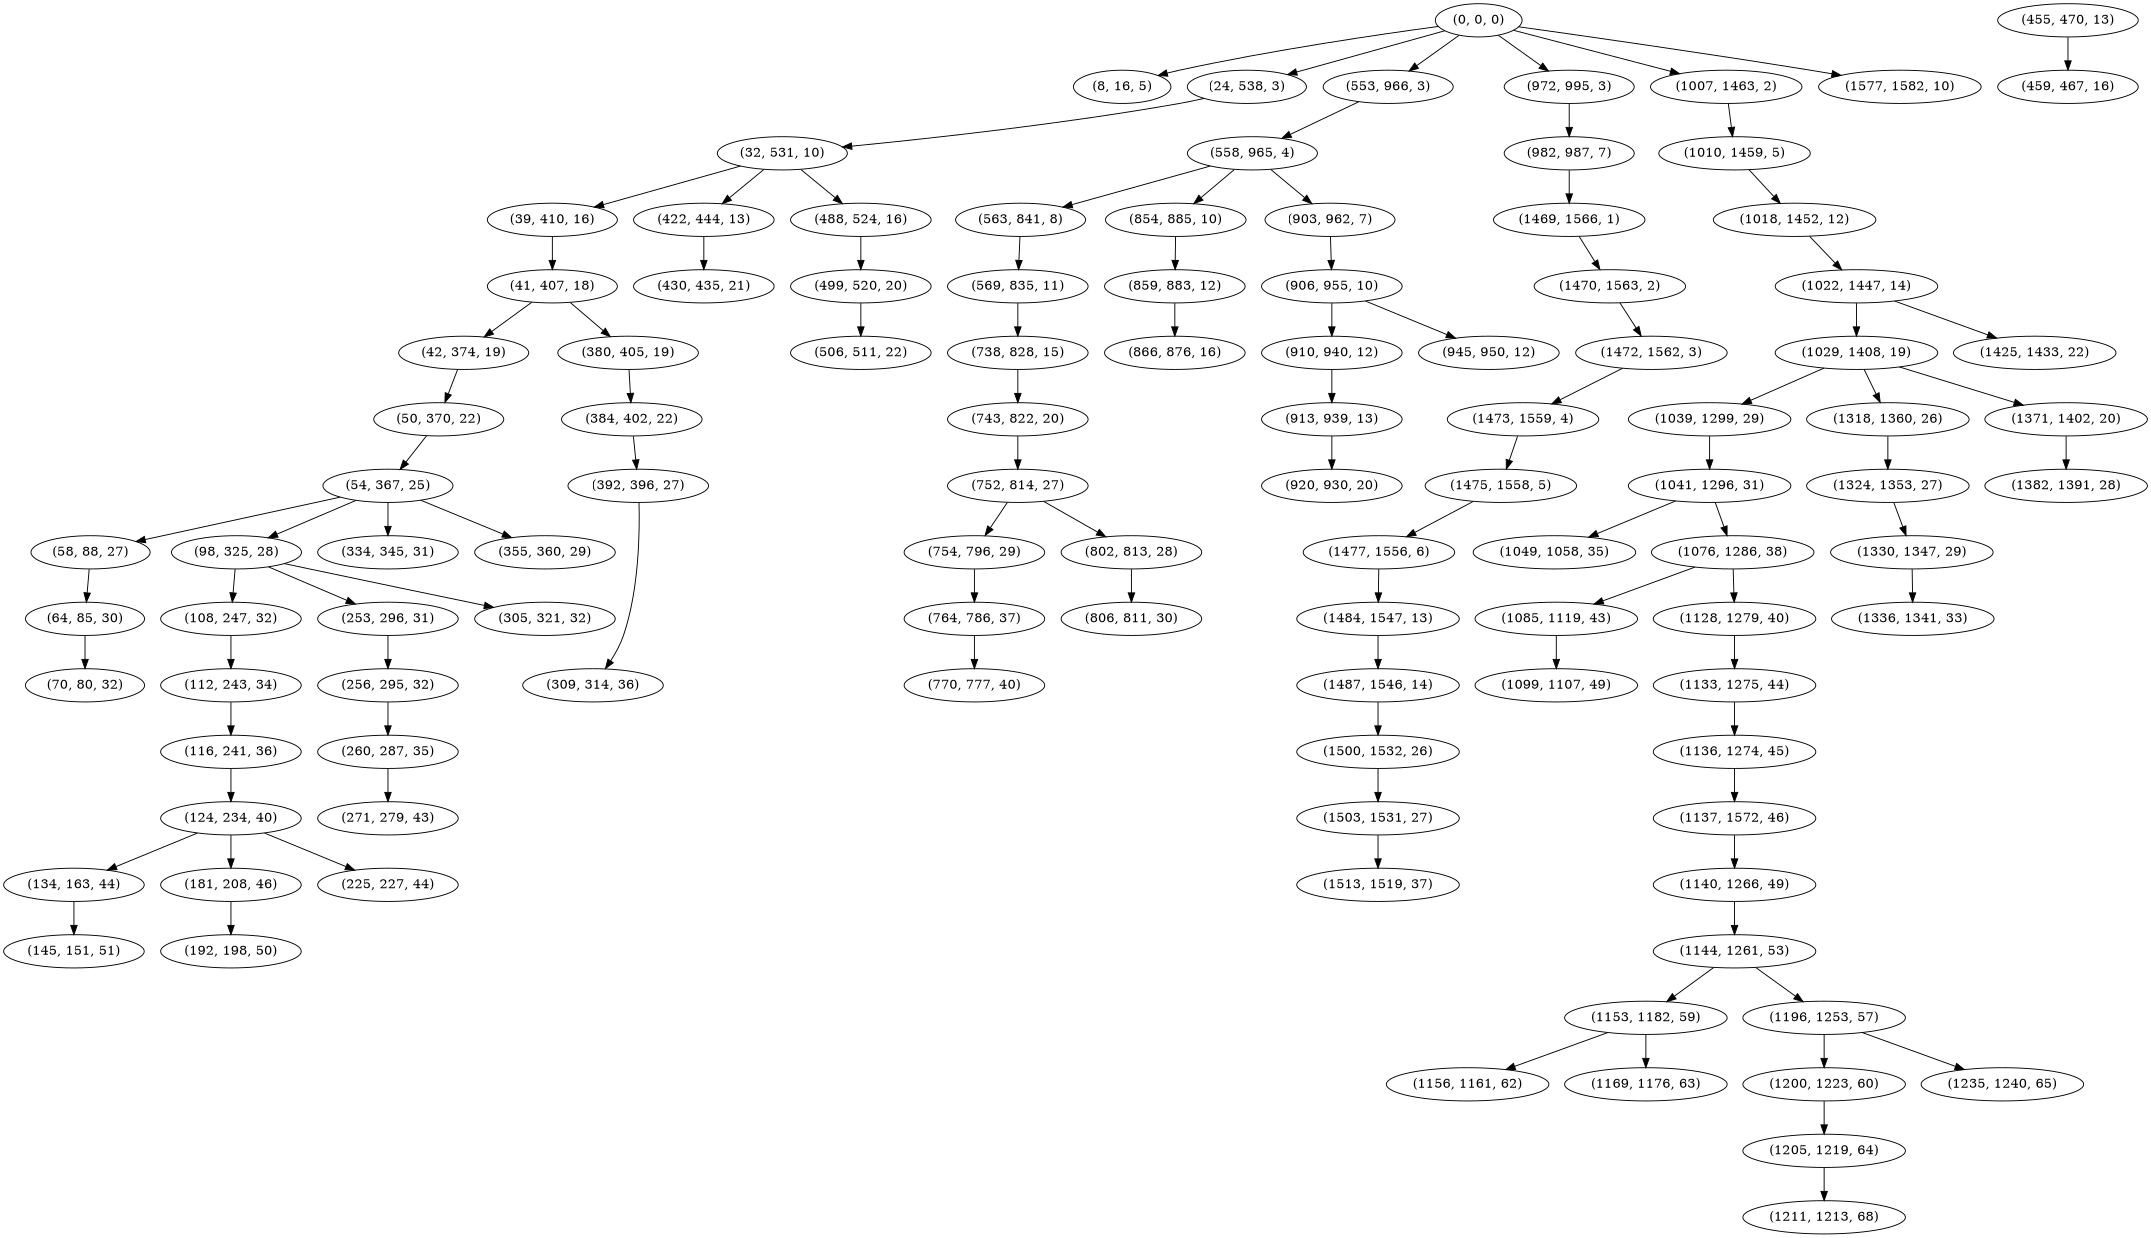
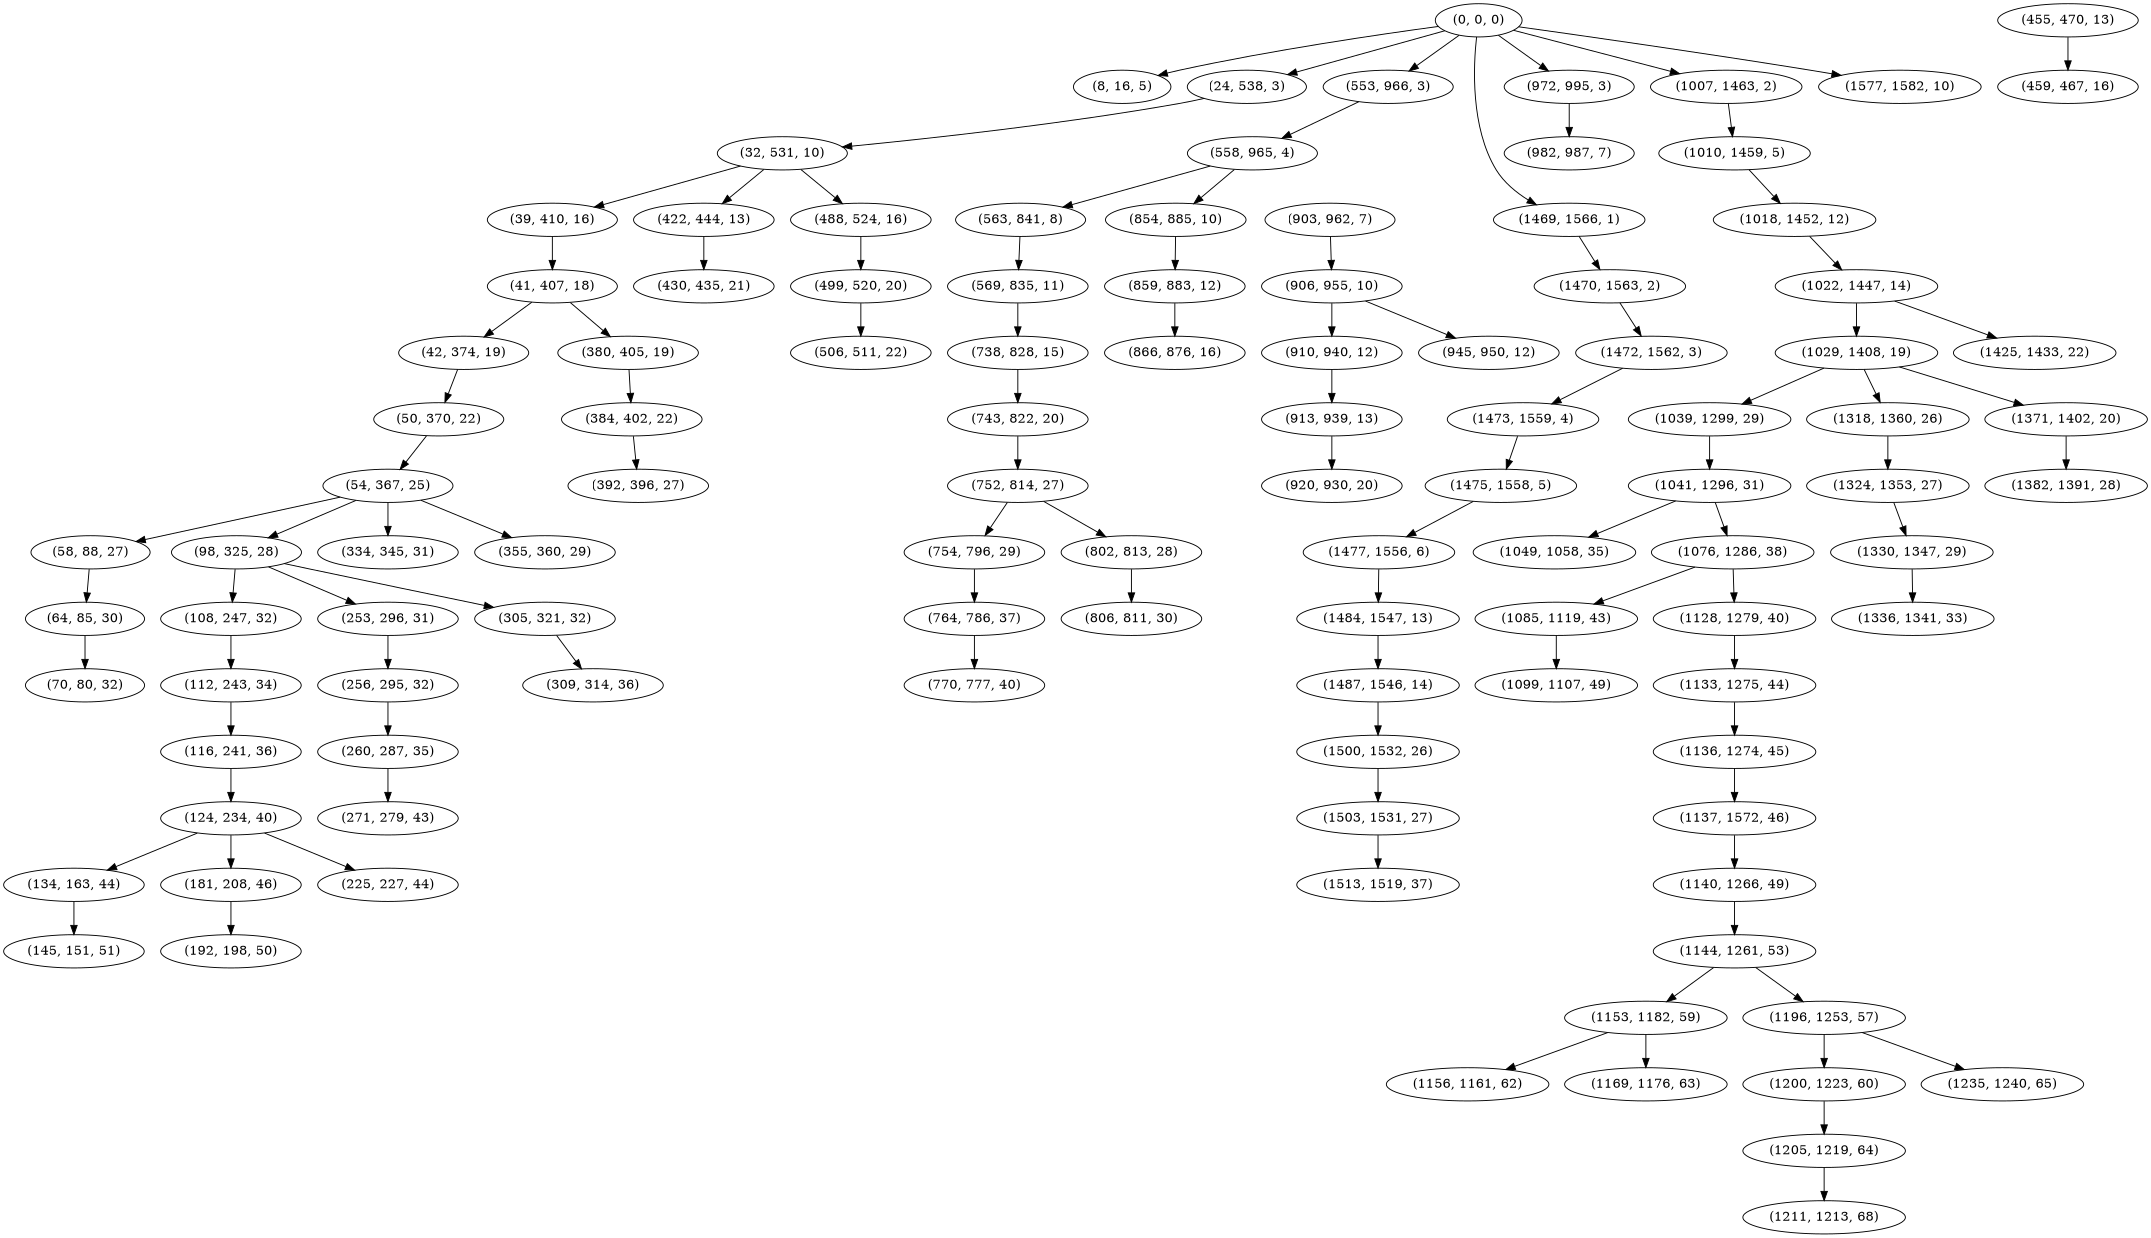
(1569, 182) -> (1480, 127)
(1288, 184) -> none
(635, 584) -> (566, 648)
